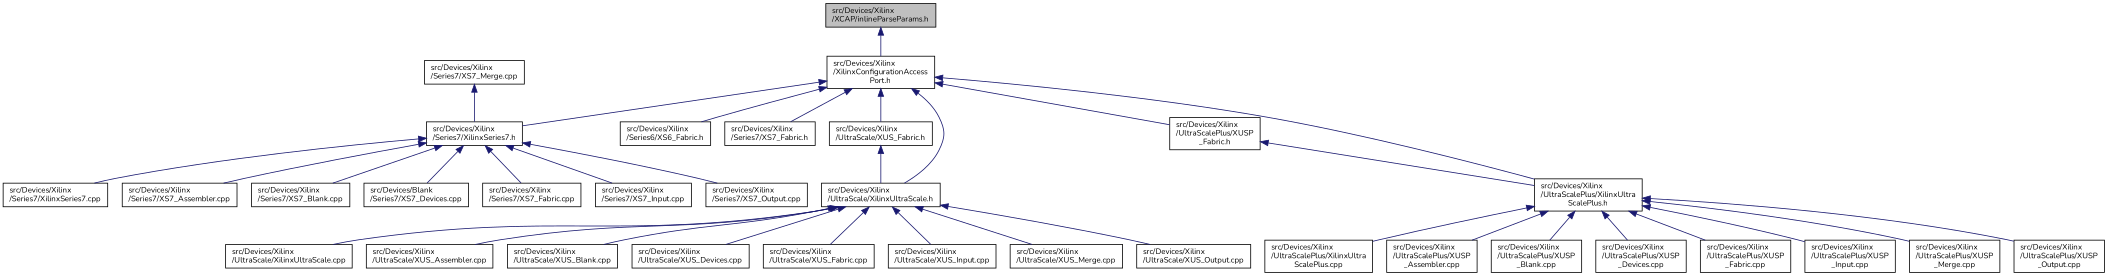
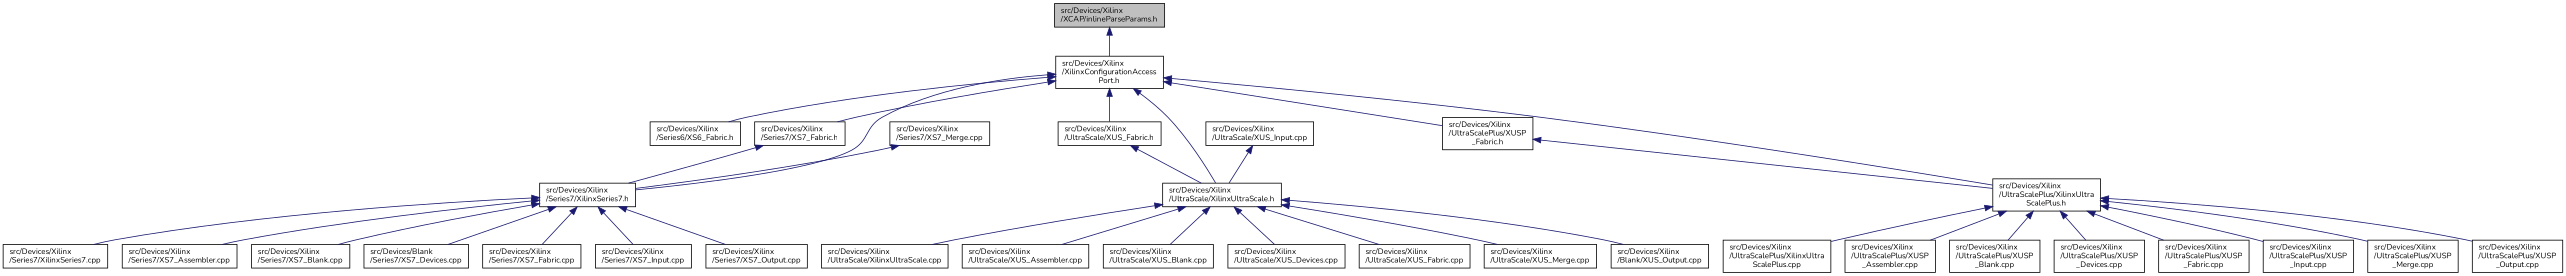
none -> (692, 166)
(914, 228) -> (1239, 168)
(1194, 256) -> (1660, 256)
